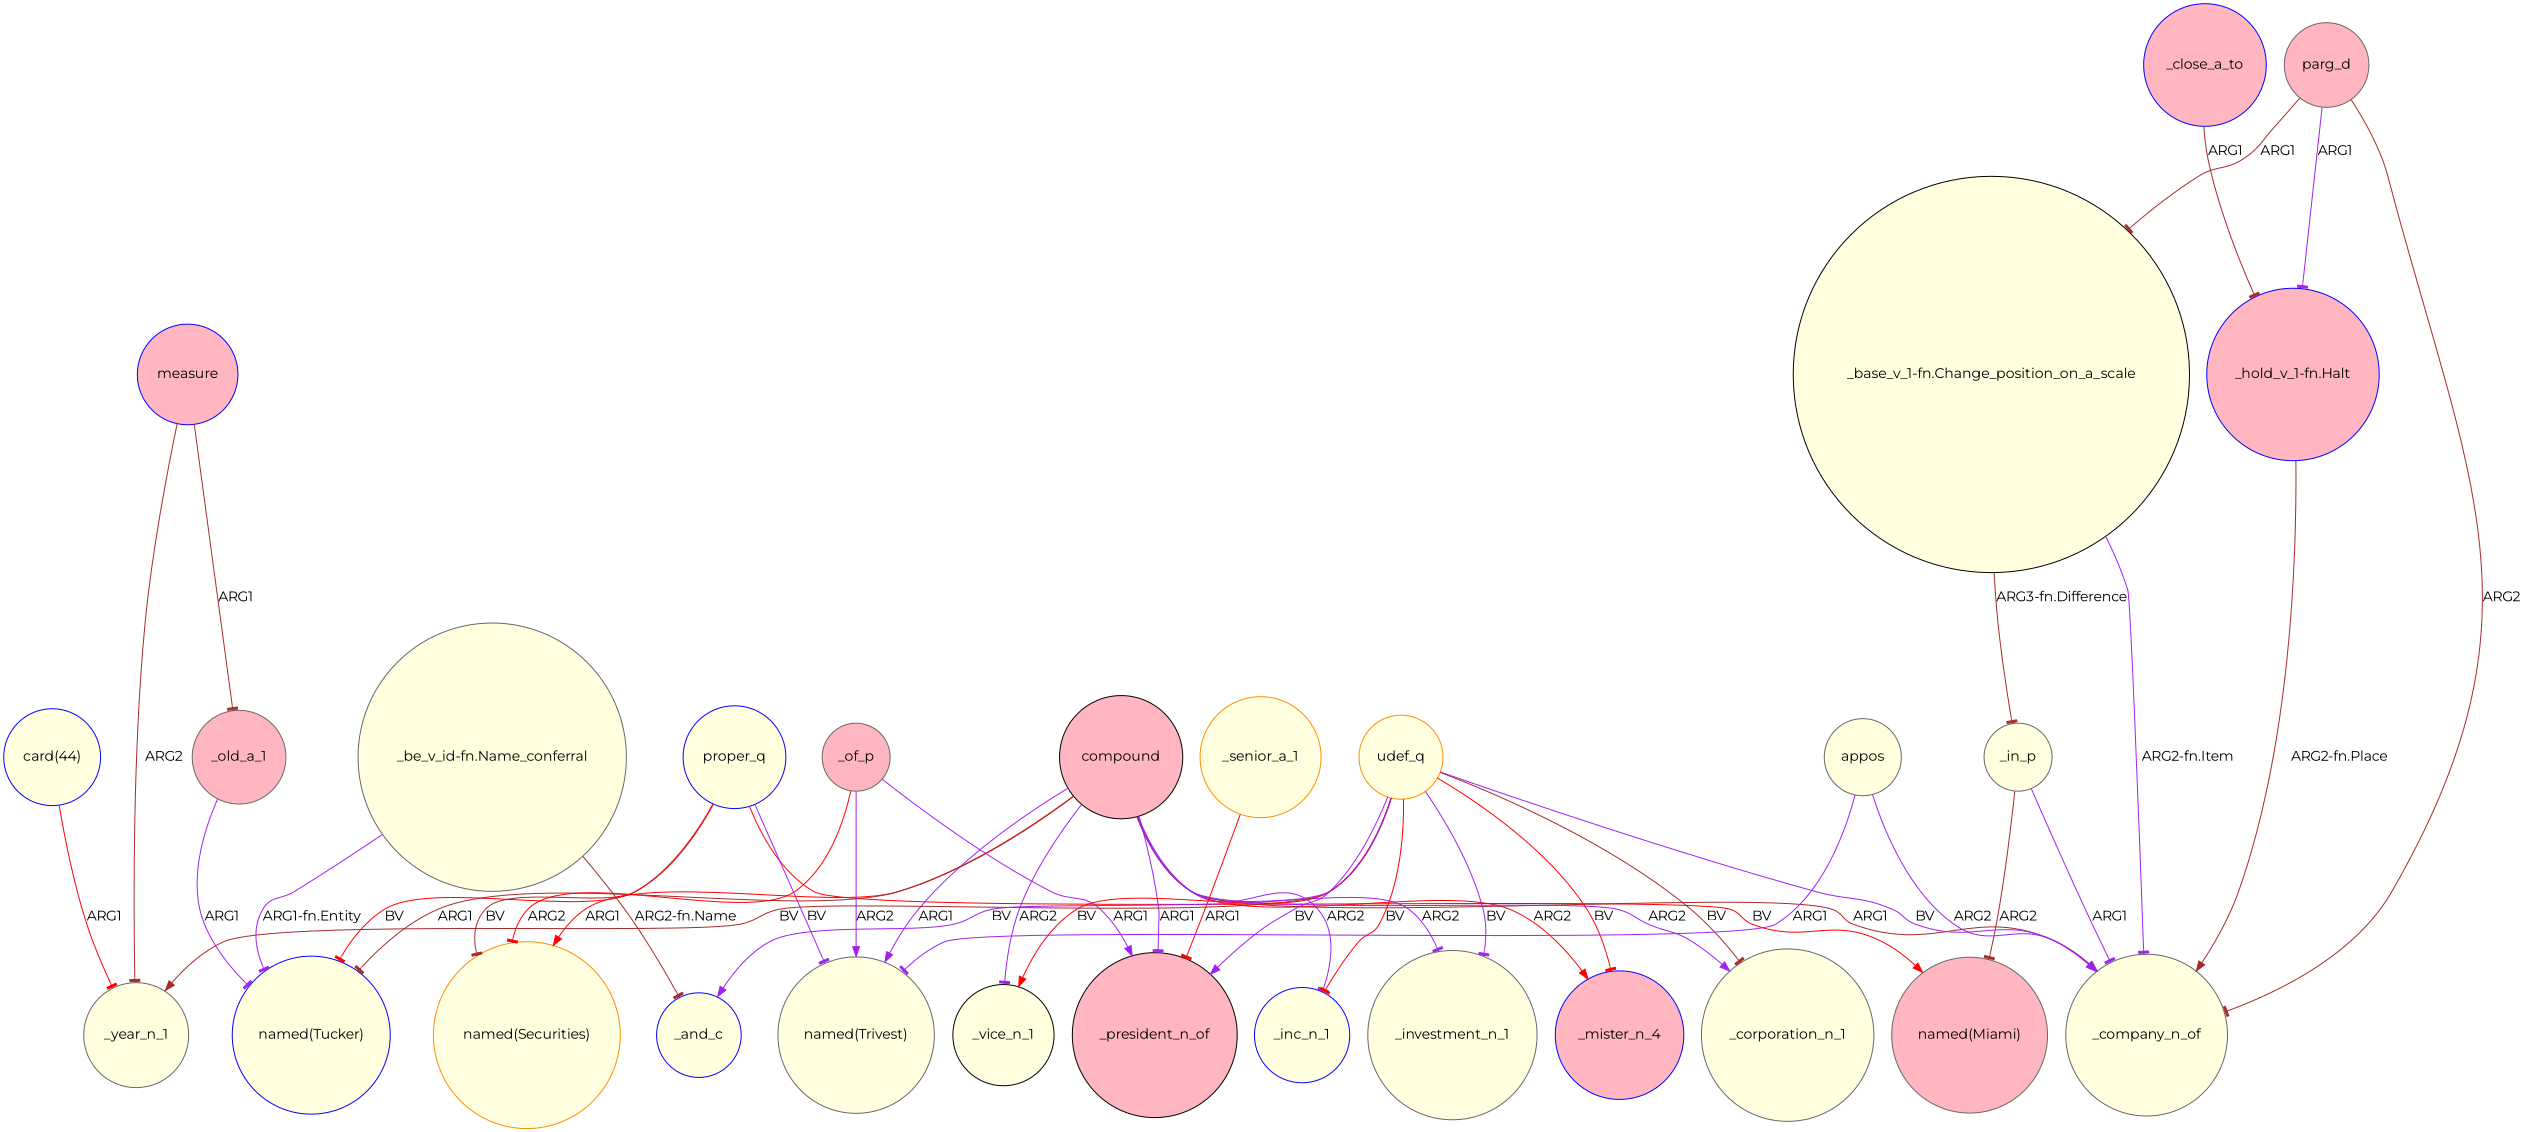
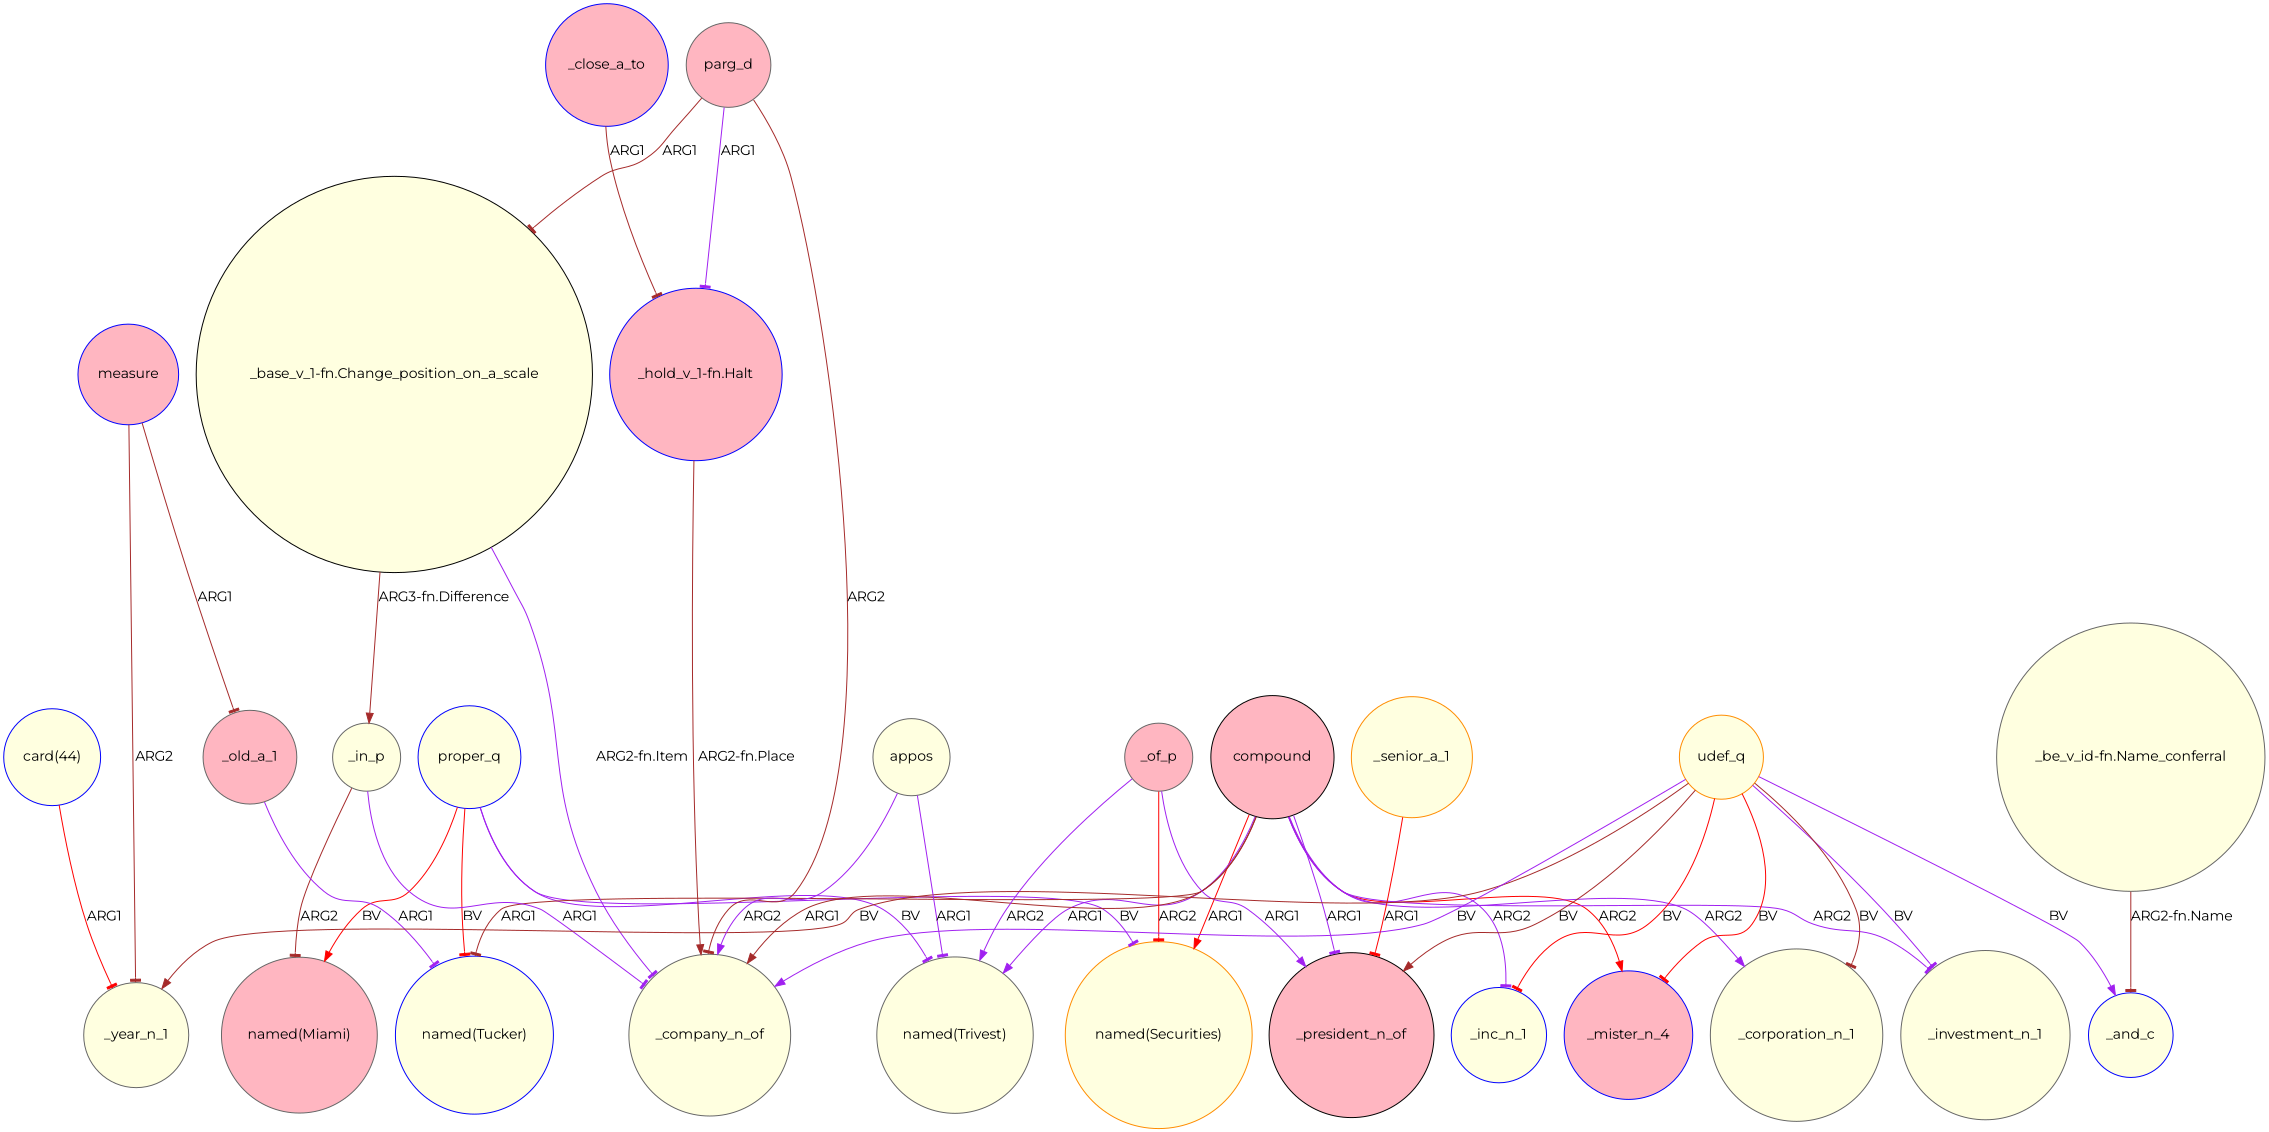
(2001, 646) -> (375, 643)
(298, 889) -> none
(597, 898) -> (789, 901)
(1286, 914) -> (1553, 914)
(1003, 1035) -> none
